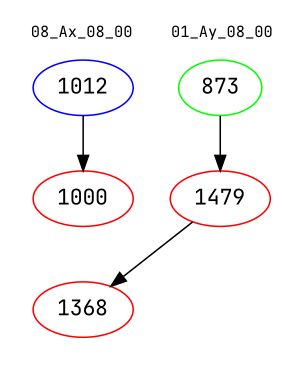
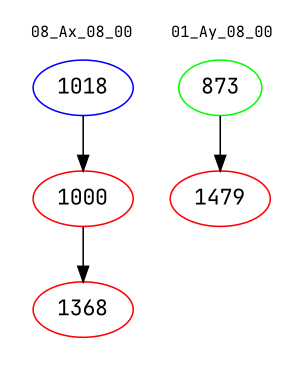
(83, 88) -> (83, 88)
(158, 249) -> (83, 247)
